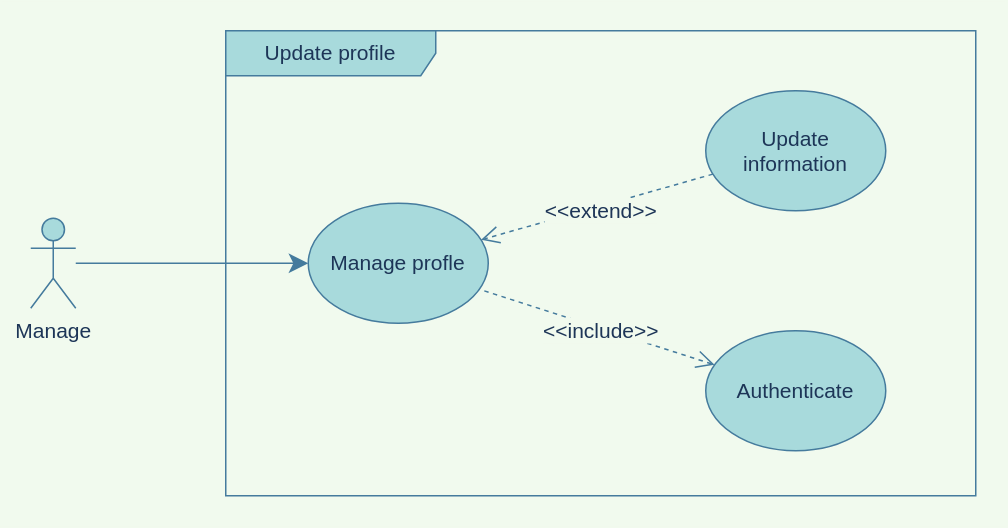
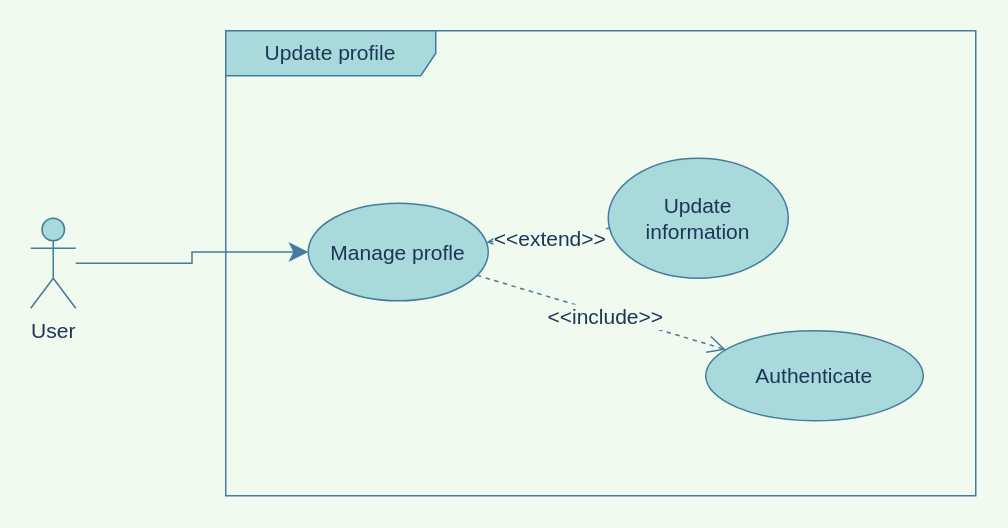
(796, 151) -> (698, 218)
(398, 263) -> (398, 252)
(54, 331) -> (54, 331)
(796, 391) -> (815, 376)
